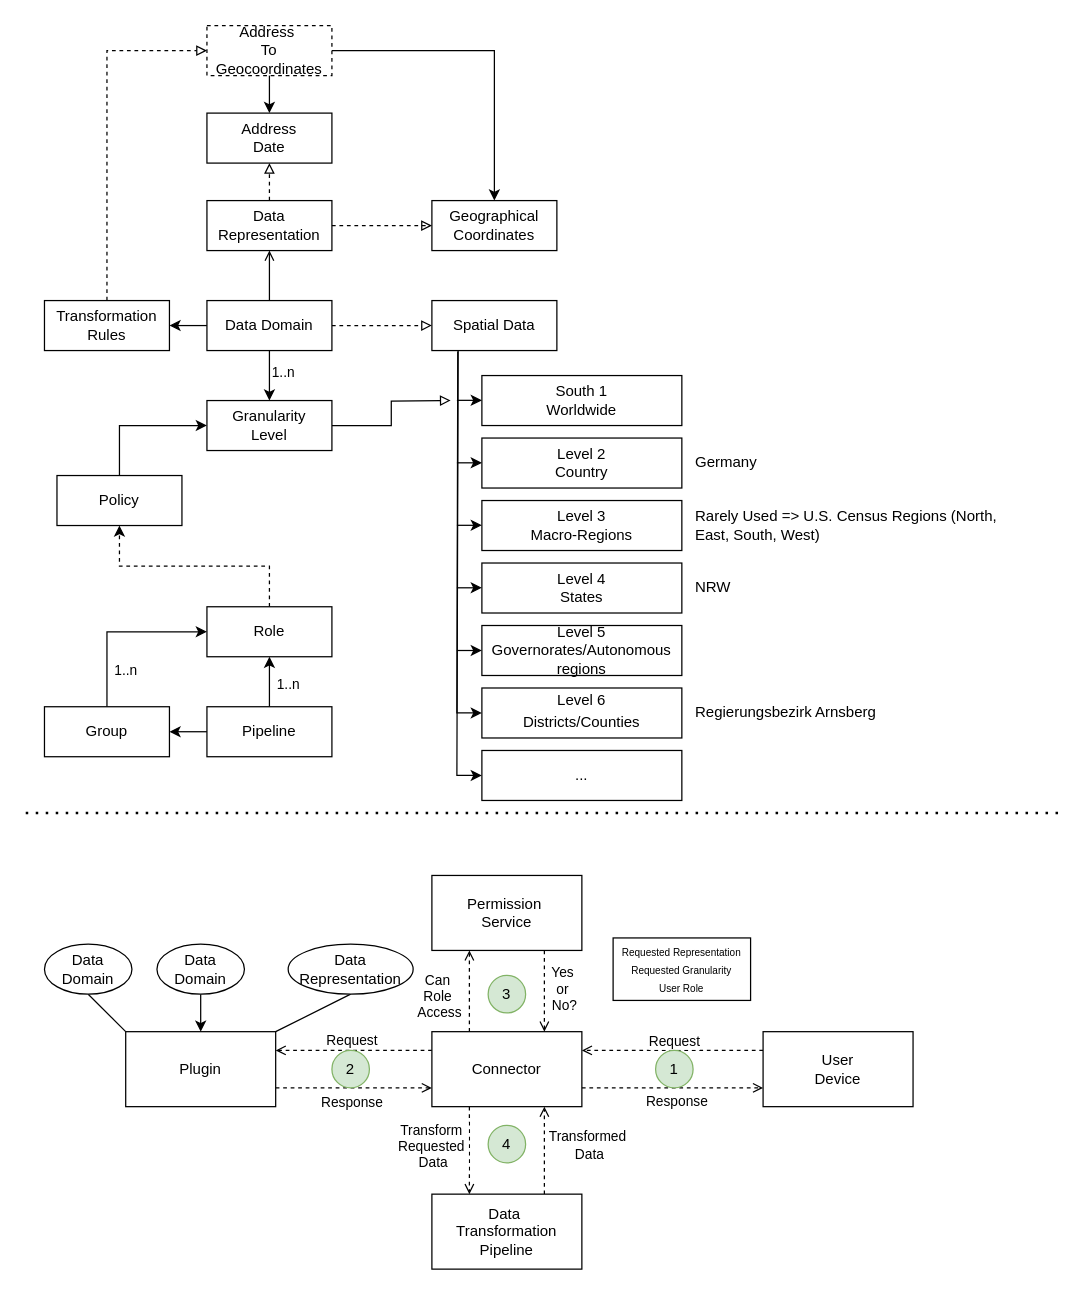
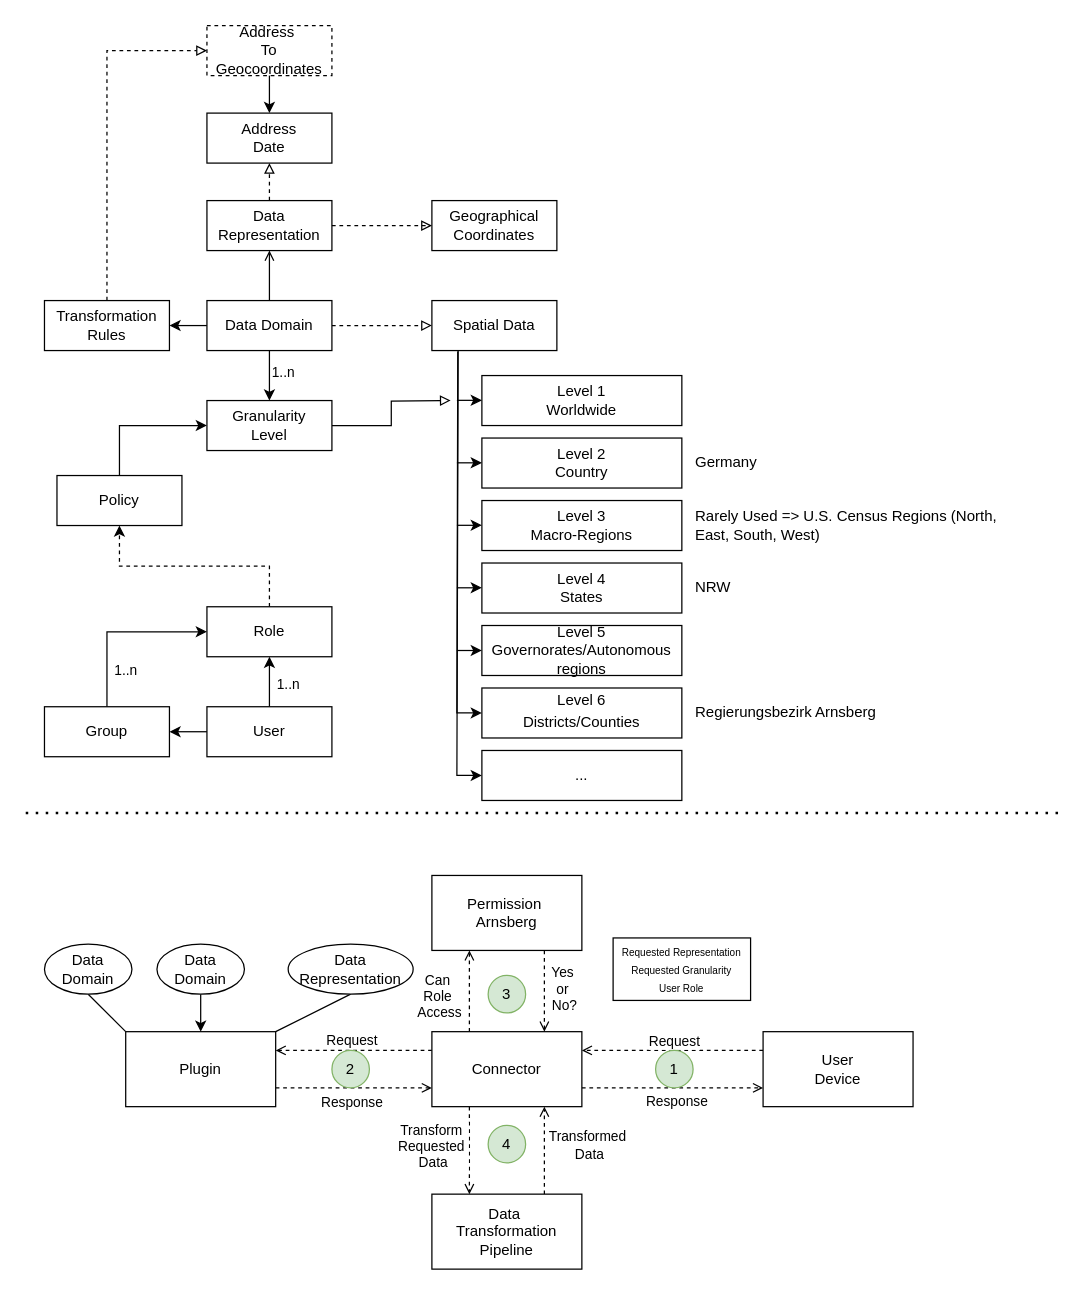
(484, 51) -> none
(582, 401) -> (582, 401)
(269, 732) -> (269, 732)
(507, 913) -> (507, 913)
